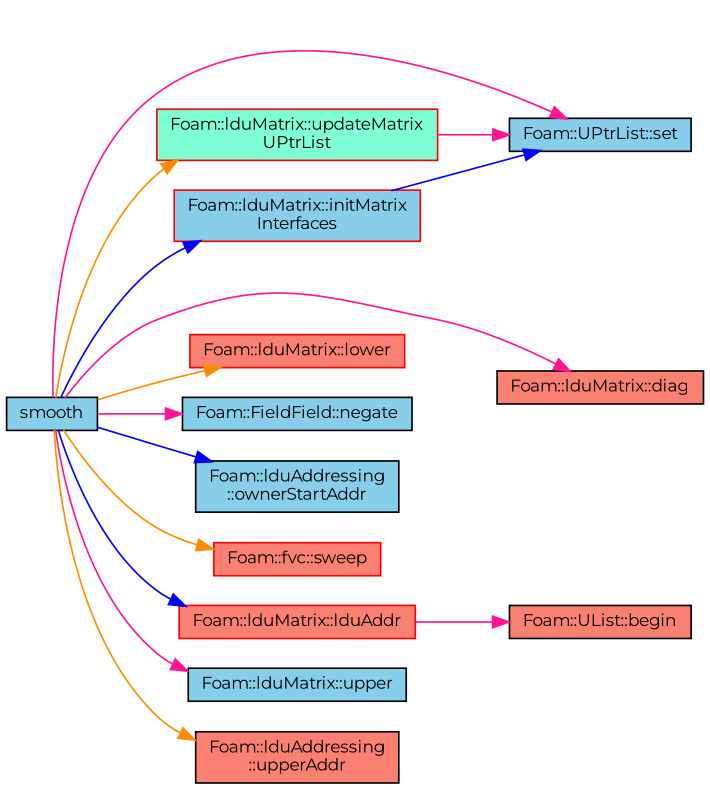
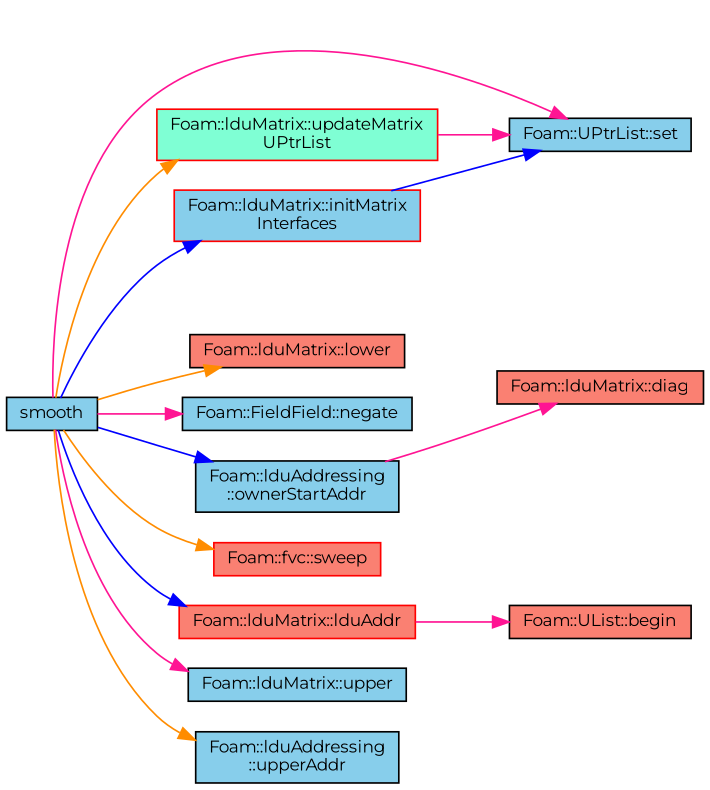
(299, 294) -> (463, 437)
(297, 351) -> (297, 351)
(297, 757) -> (297, 757)
